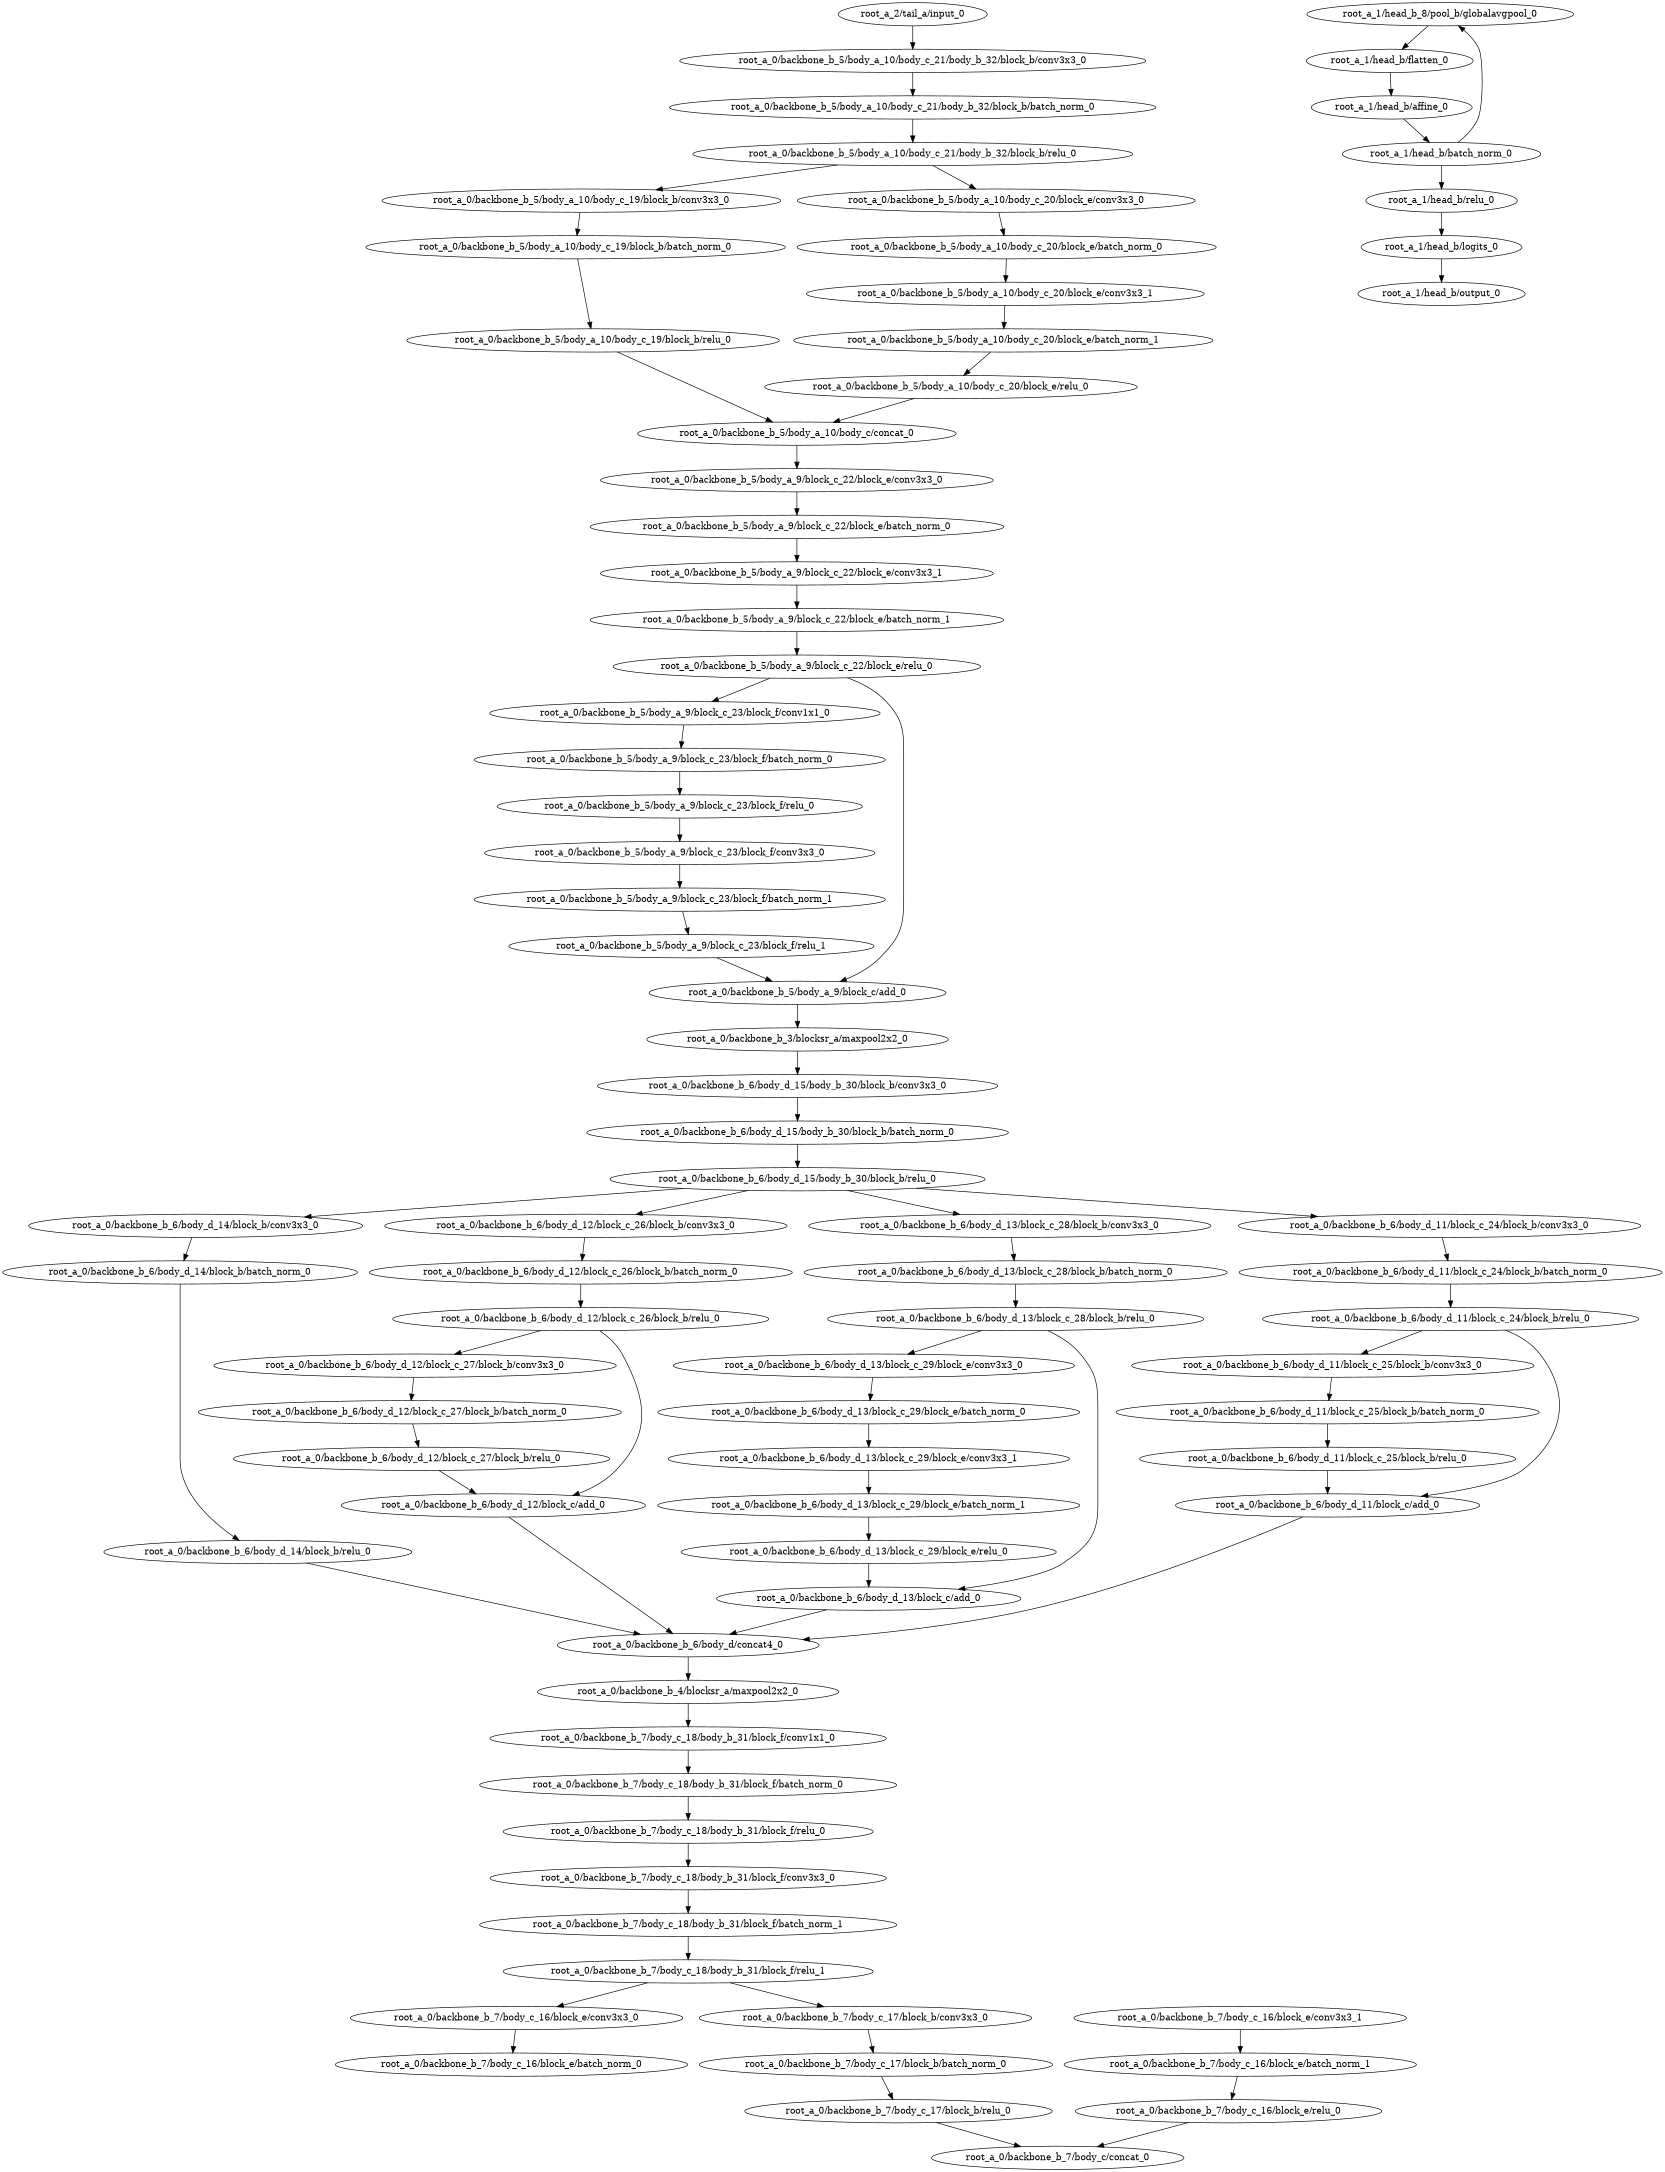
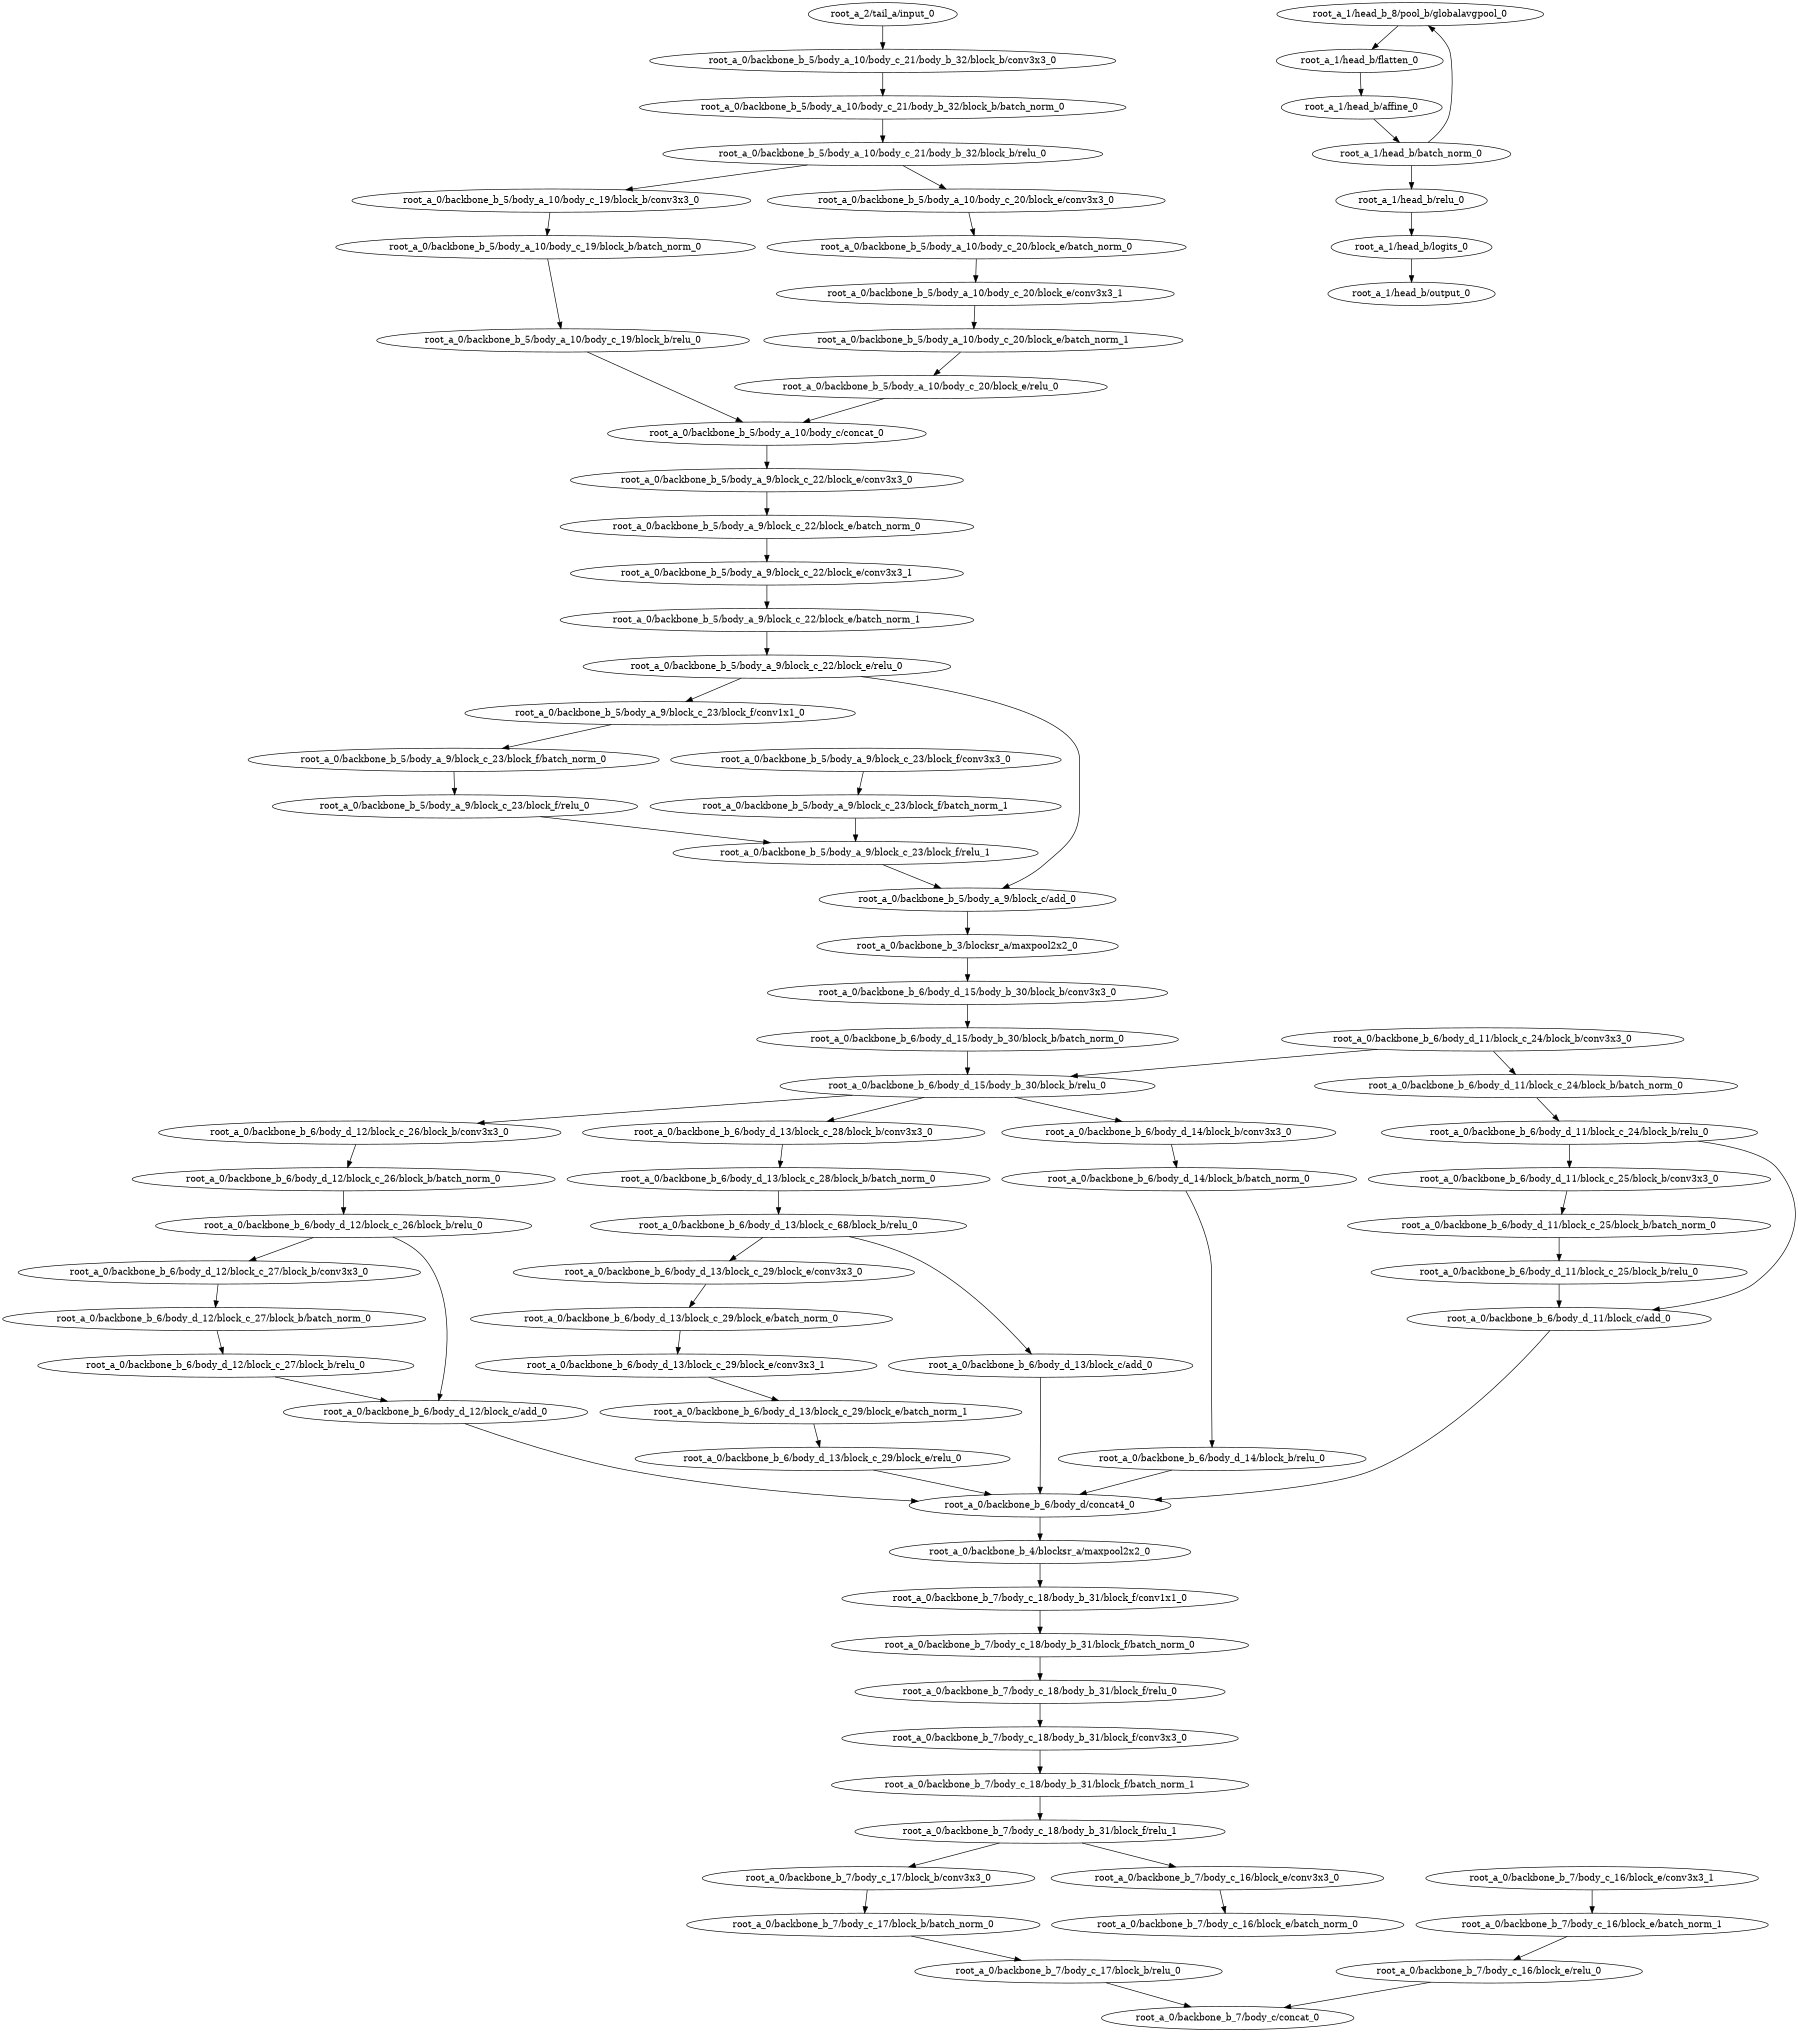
(680, 827) -> (652, 829)
(1114, 1202) -> (1227, 1063)
(1016, 1319) -> (779, 1226)
(869, 1572) -> (929, 1482)
